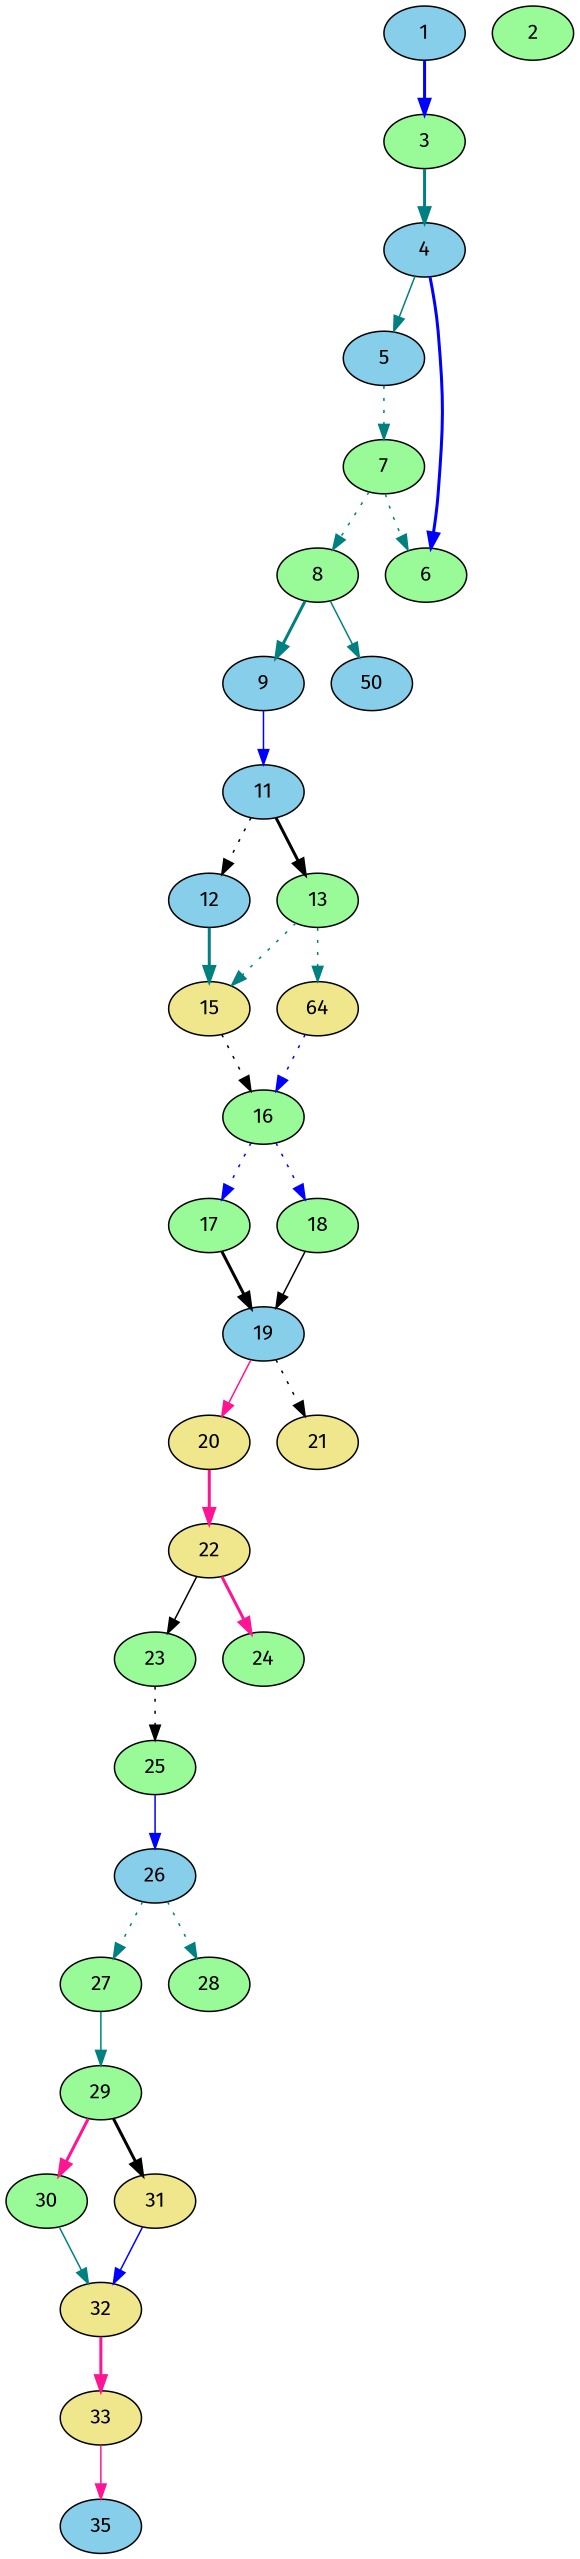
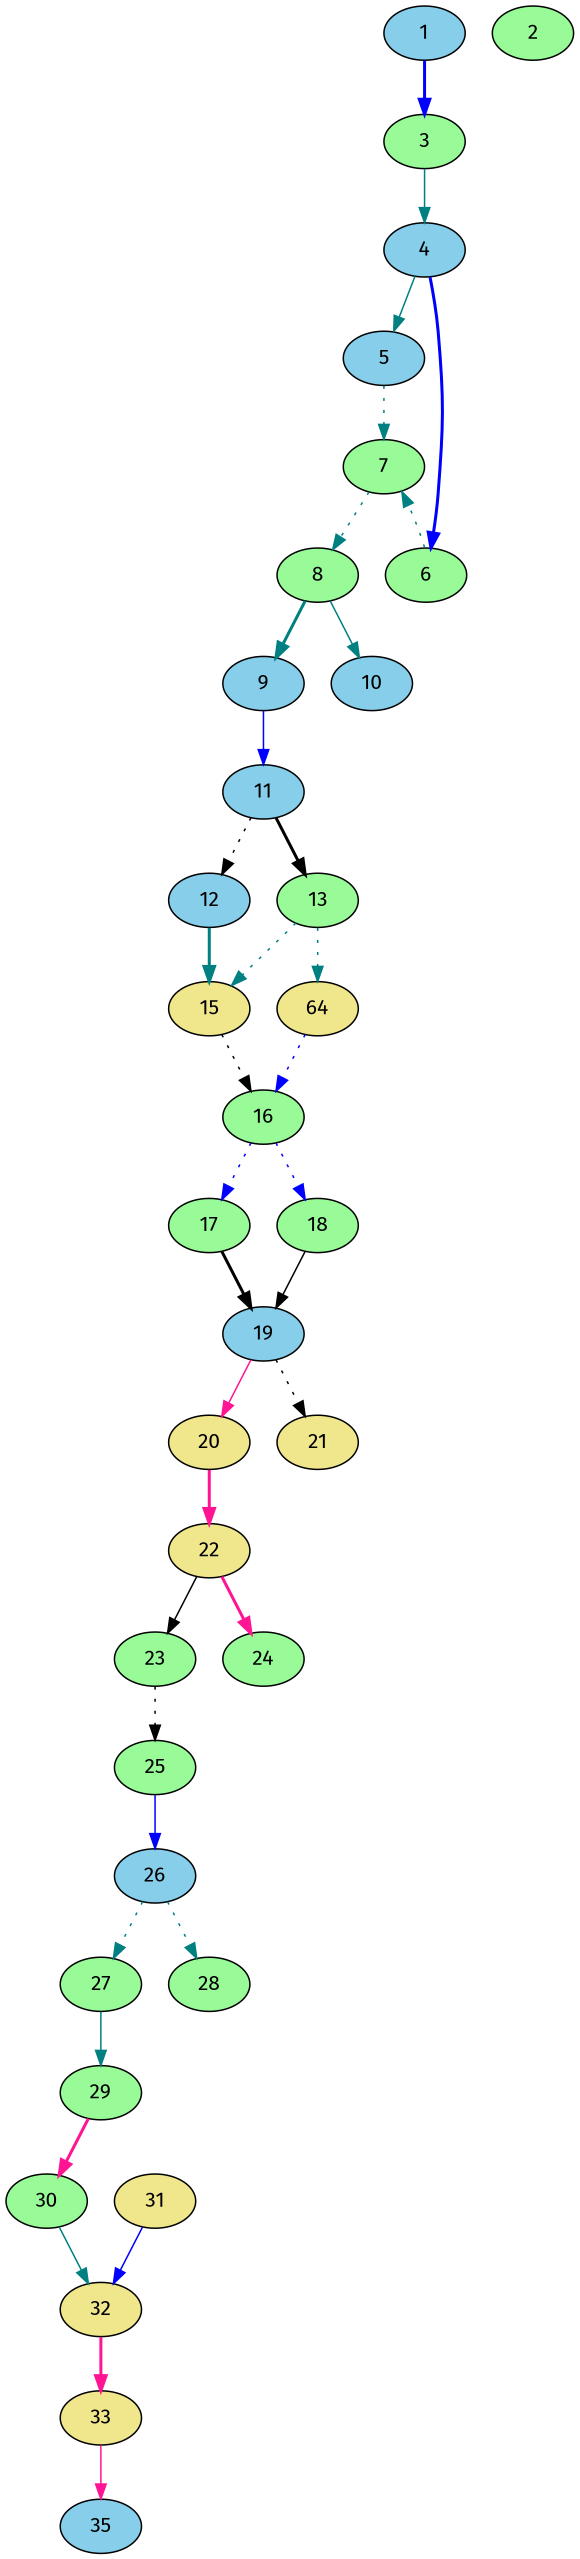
(425, 188) -> (425, 188)
(393, 516) -> (417, 526)
(372, 684) -> (372, 684)
(125, 2140) -> none
